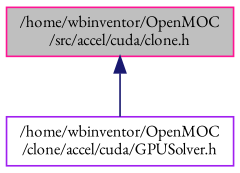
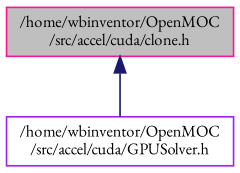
(120, 141) -> (120, 141)
